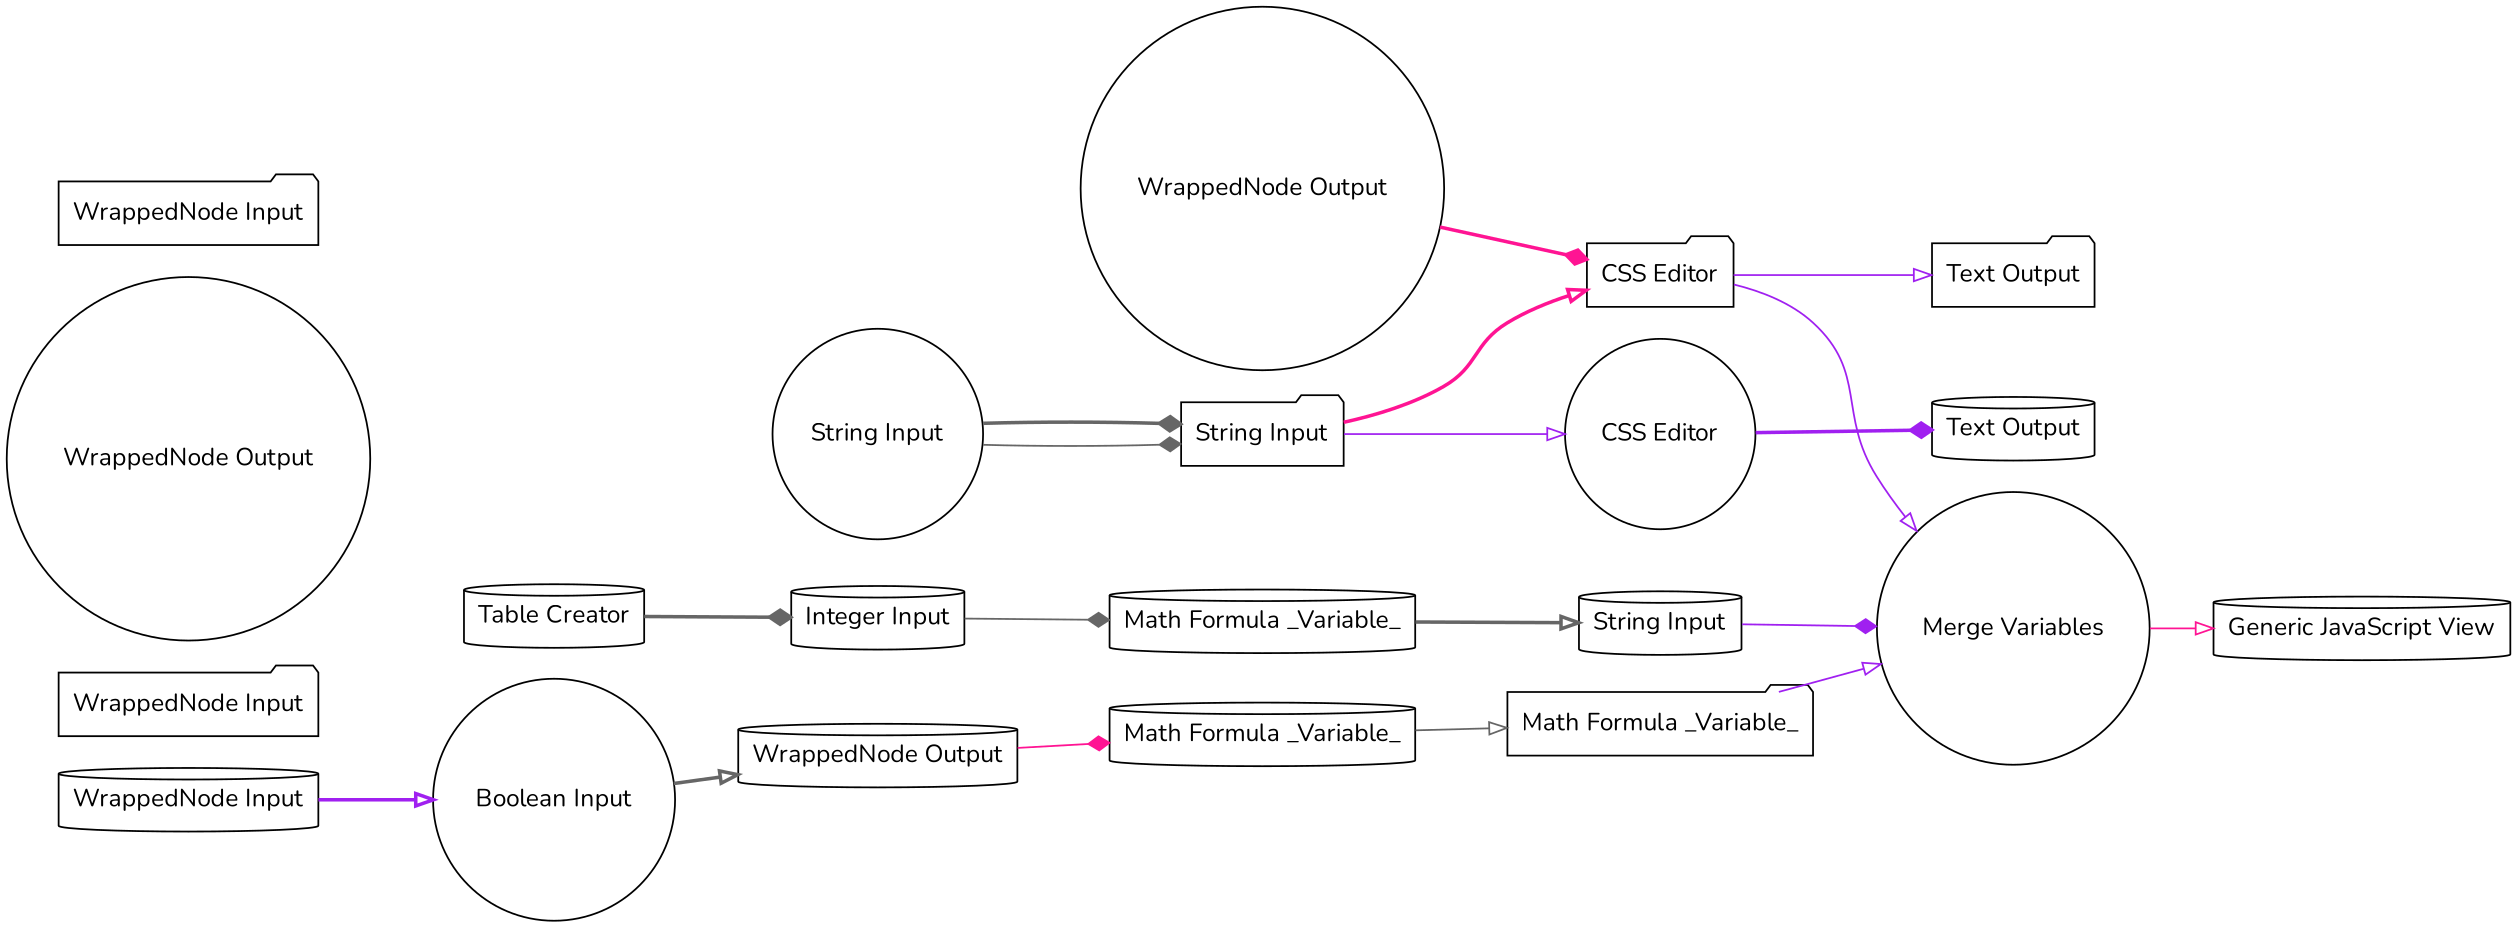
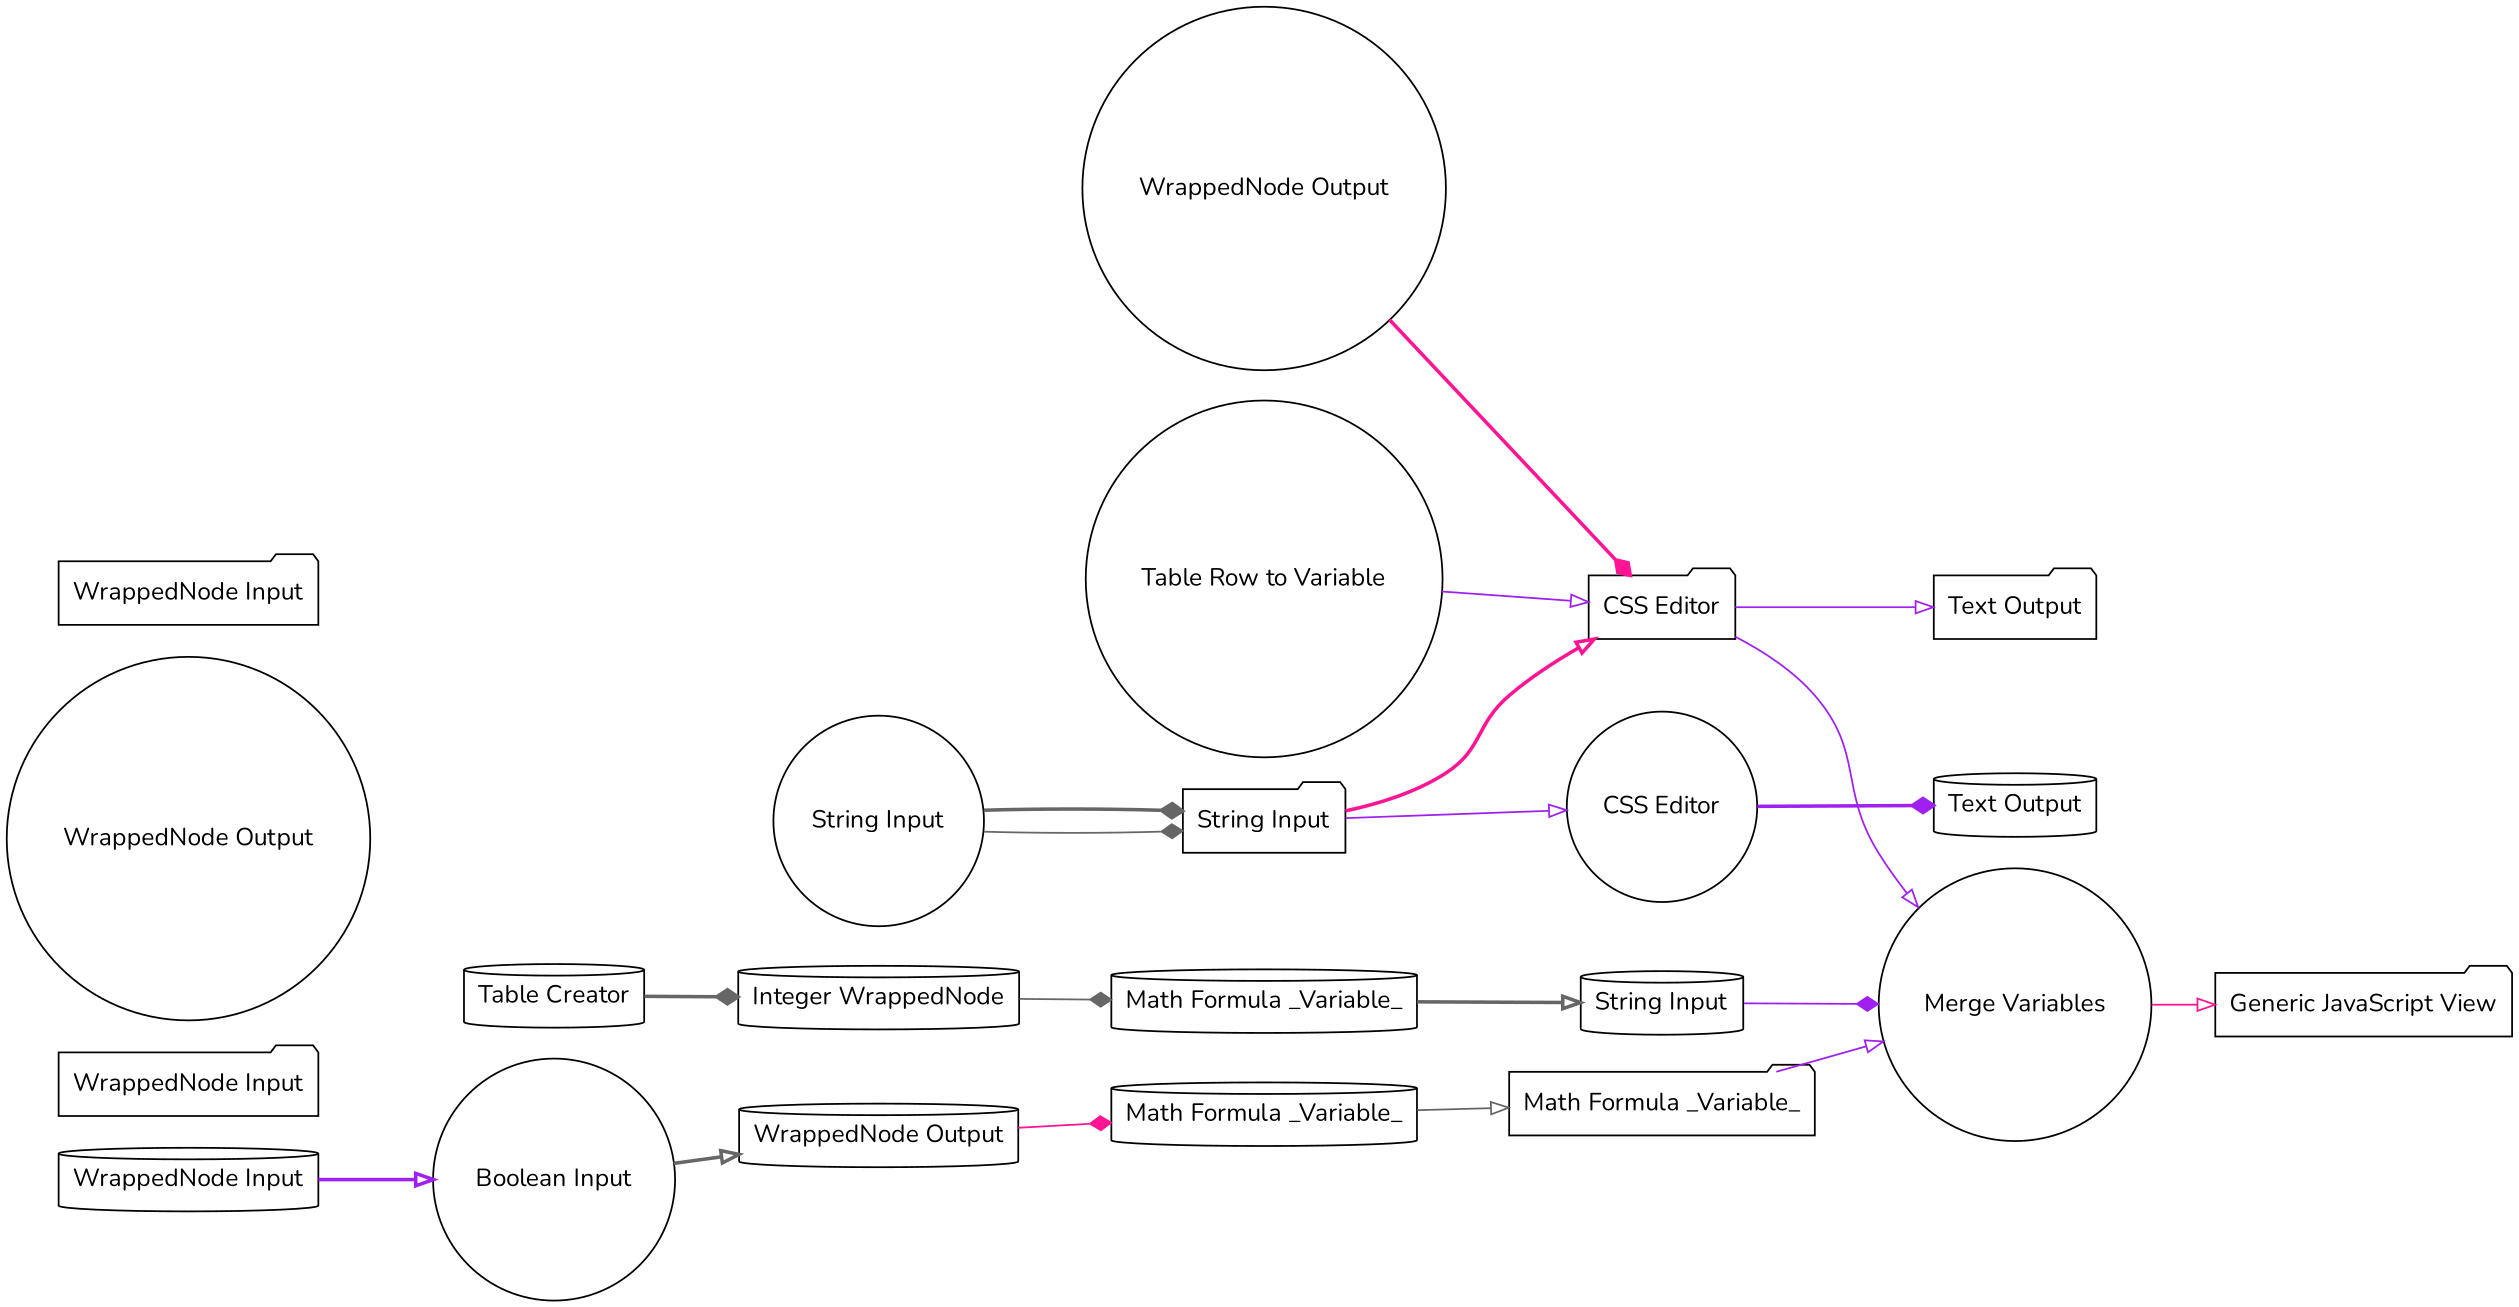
none -> (1264, 579)
(878, 618) -> (879, 998)
(2362, 628) -> (2364, 1005)
